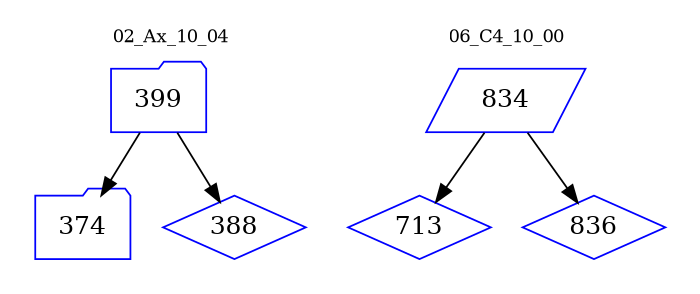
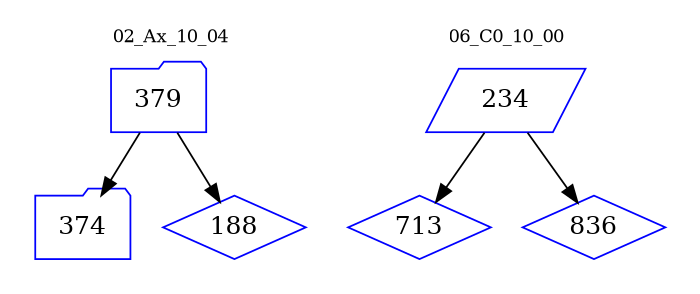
(507, 38) -> (507, 38)
(159, 100) -> (159, 100)
(506, 100) -> (506, 100)
(234, 227) -> (234, 227)
